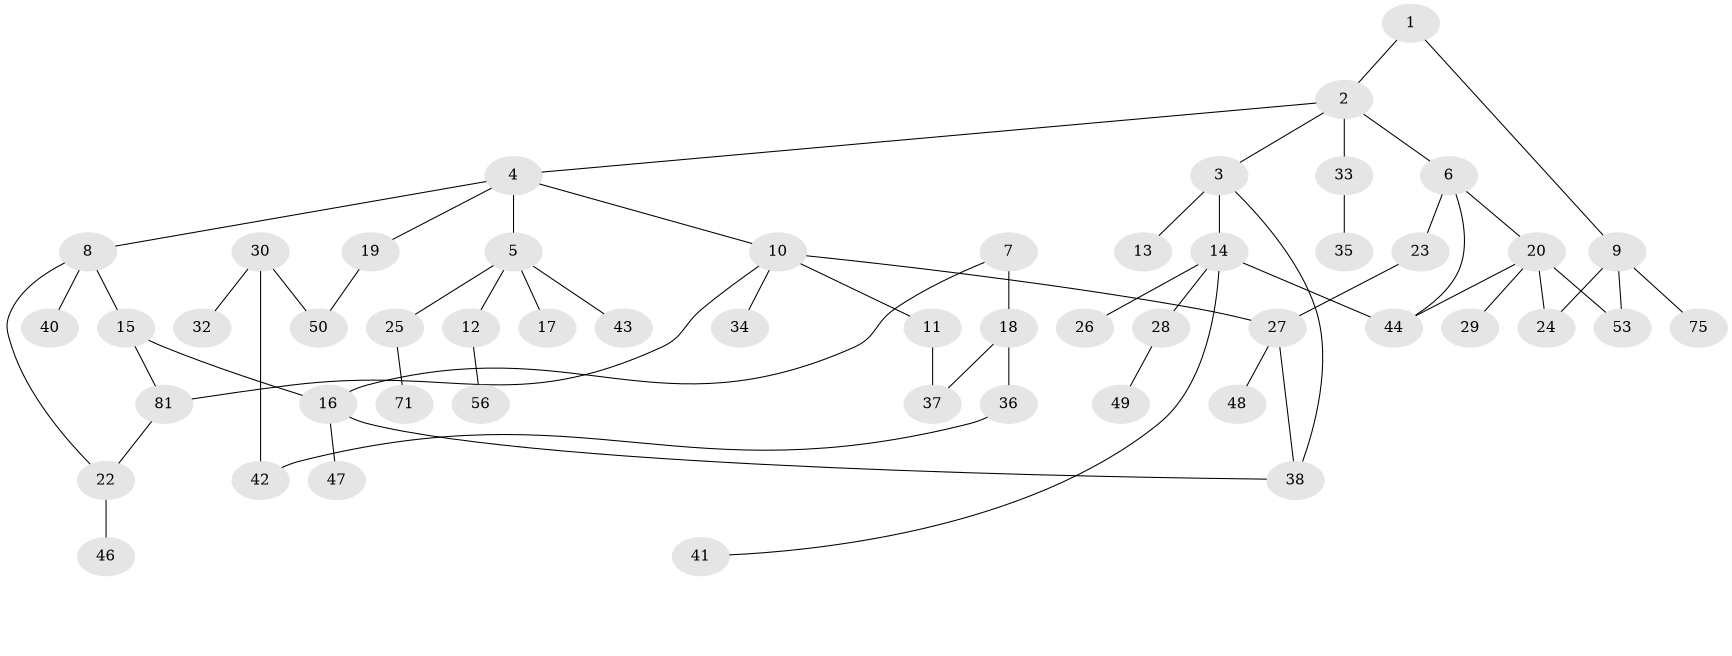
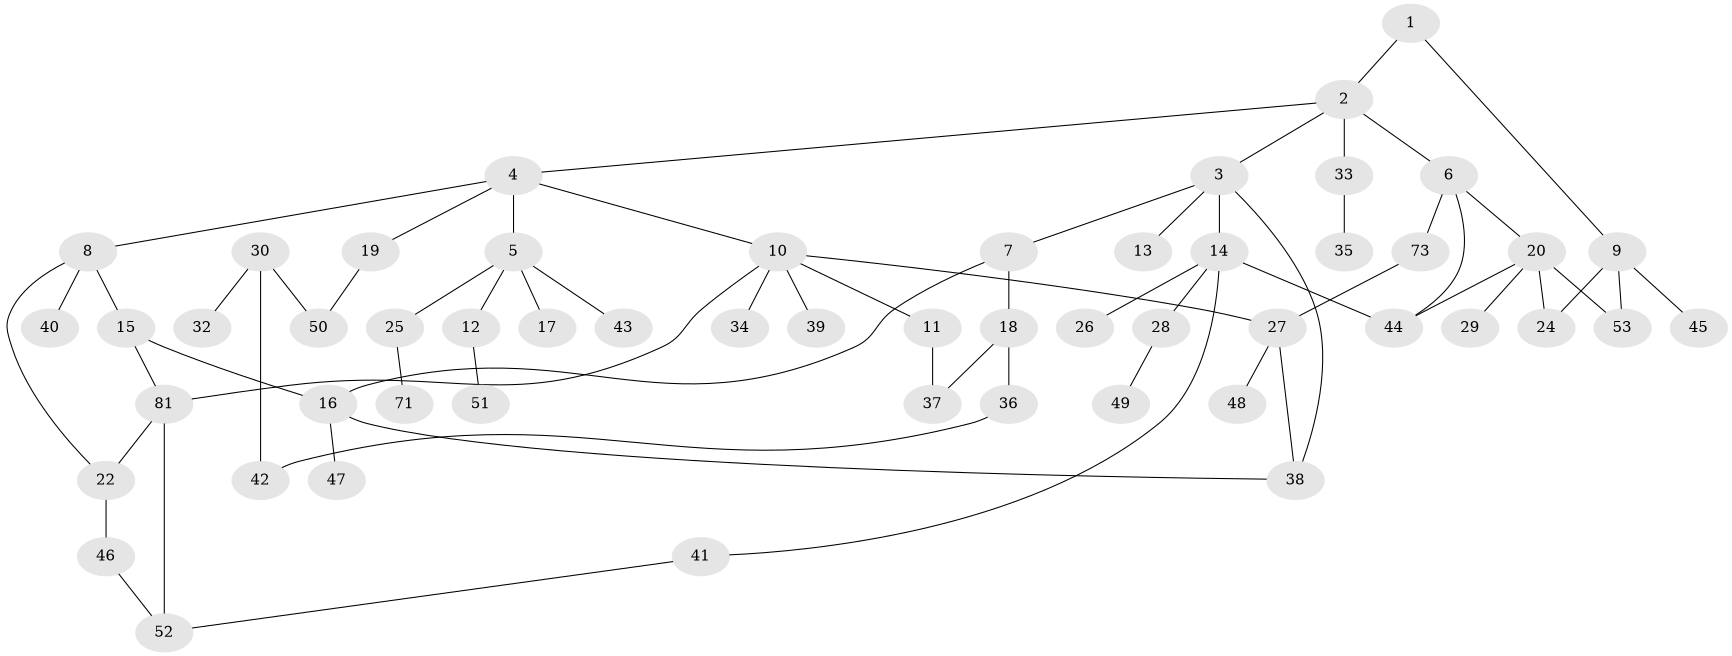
none -> (1114, 214)
(1420, 252) -> (1420, 252)
none -> (816, 328)
(1699, 328) -> (1699, 328)
(481, 404) -> (481, 404)
none -> (164, 633)
